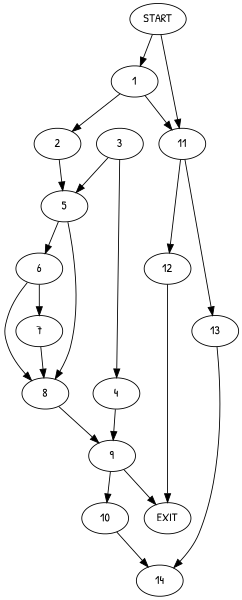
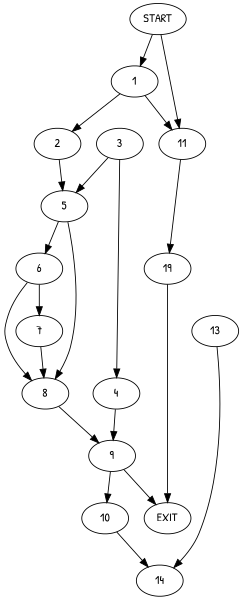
(198, 233) -> none
(168, 269) -> (168, 269)
